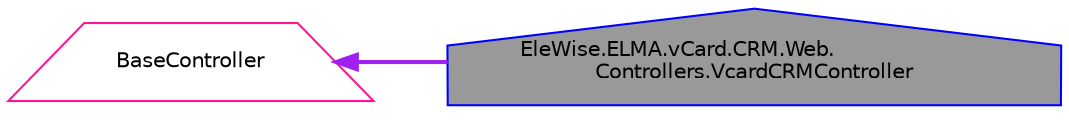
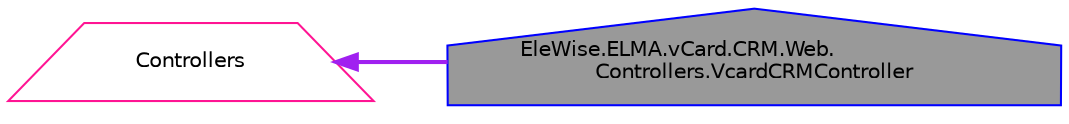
(191, 62) -> (191, 62)
